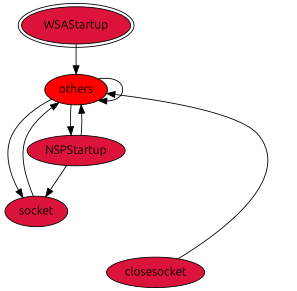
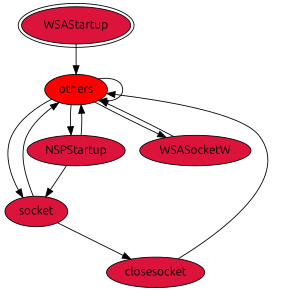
none -> (195, 151)
none -> (90, 239)
